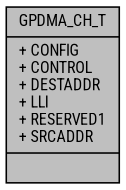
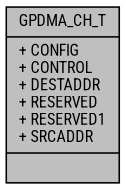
(34, 103) -> (59, 103)
